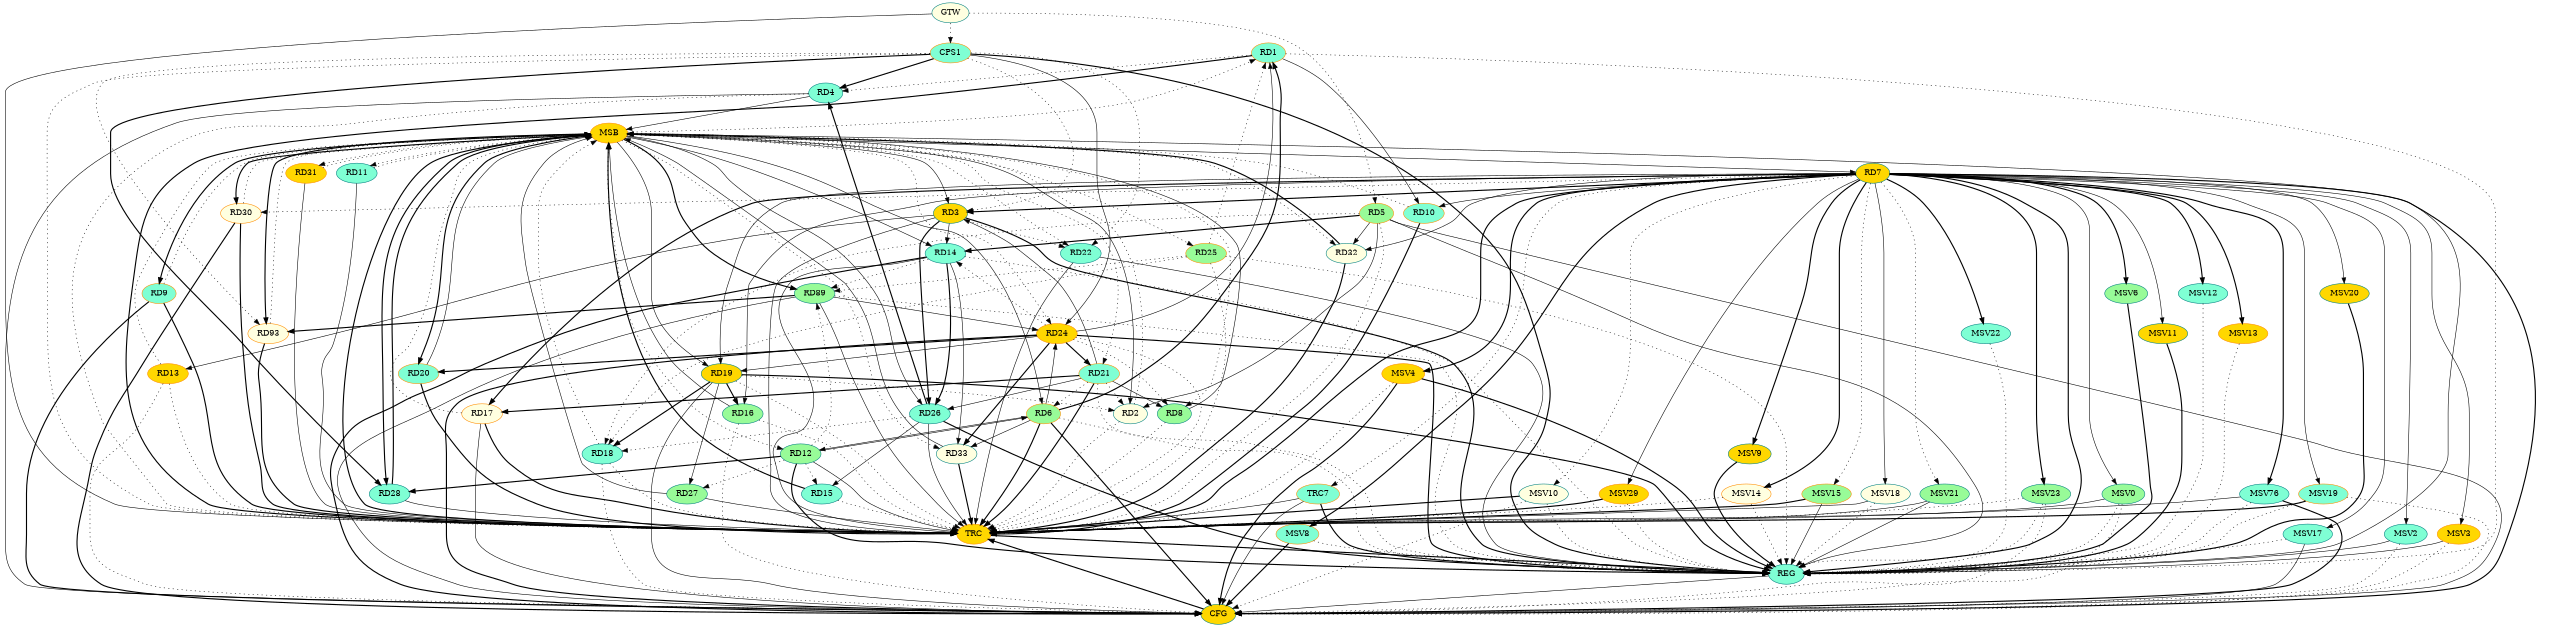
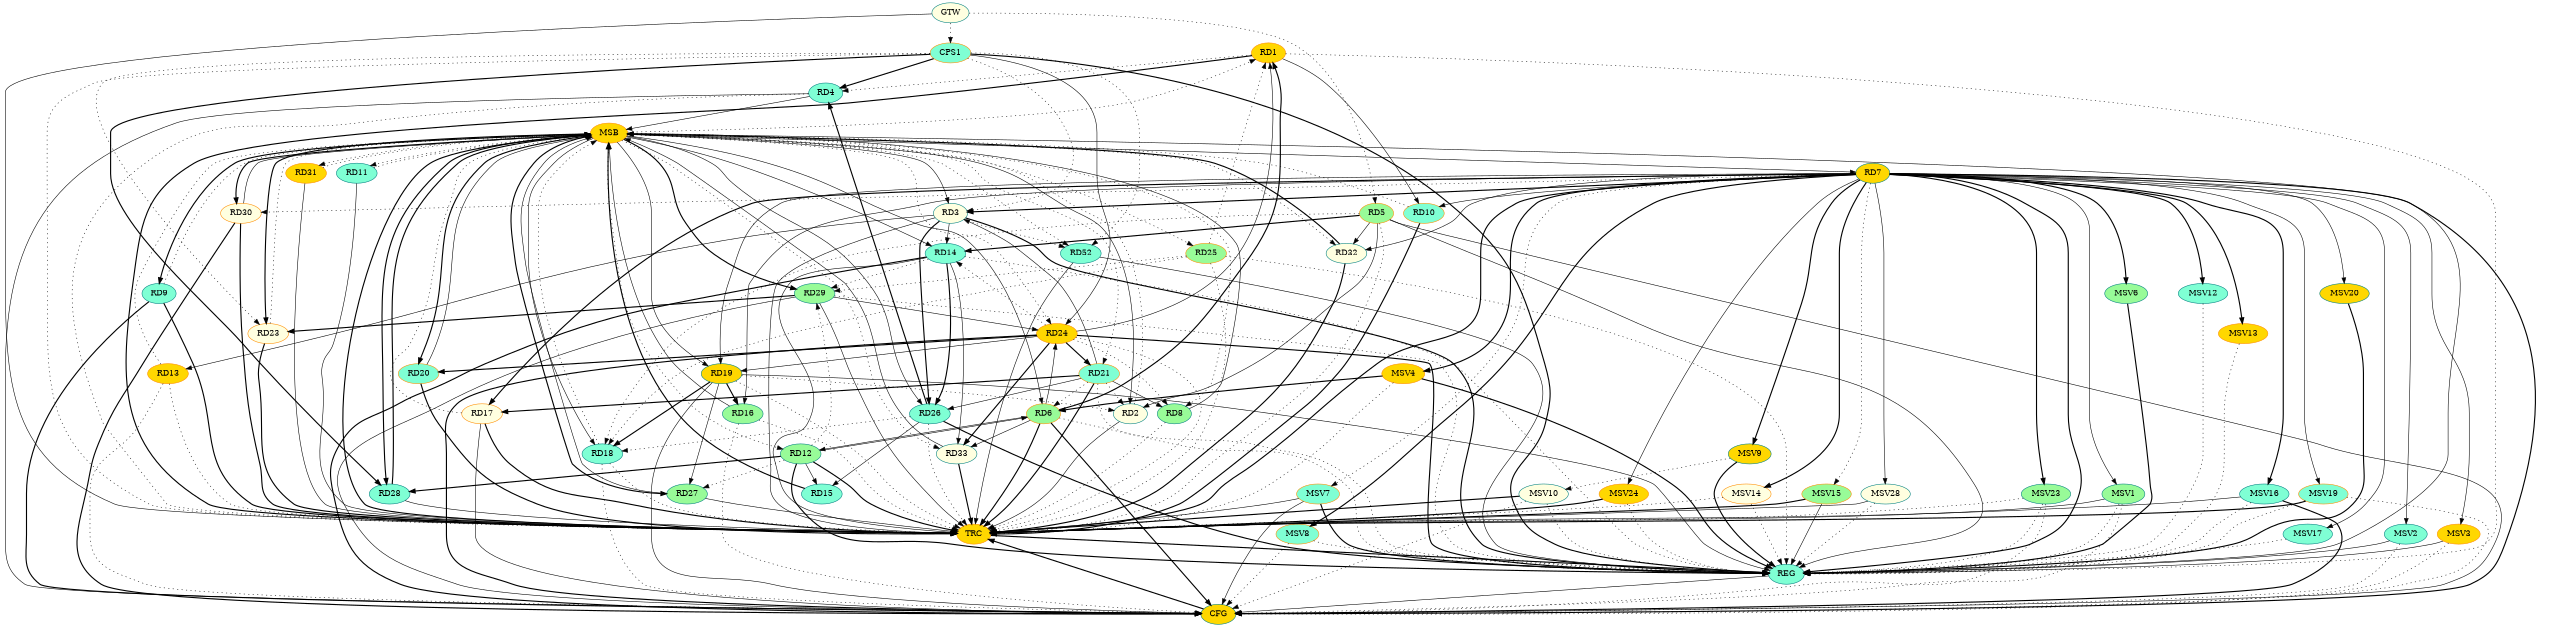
(1268, 53) -> (1268, 53)
(399, 146) -> (399, 146)
(950, 213) -> (950, 213)
(1081, 253) -> (1081, 253)
(1631, 255) -> (1647, 474)
none -> (529, 263)
(159, 294) -> (159, 294)
(815, 294) -> (815, 294)
none -> (531, 328)
(268, 334) -> (268, 334)
(1986, 334) -> none
(2163, 334) -> none
(1246, 410) -> (1246, 410)
(810, 472) -> (810, 472)
(936, 476) -> (936, 476)
(1060, 479) -> (1060, 479)
(1295, 481) -> (1224, 391)
(1318, 494) -> (1318, 494)
(1624, 494) -> (1624, 494)
(1886, 494) -> (1886, 494)
(1945, 494) -> none
(2123, 494) -> (2123, 494)
(2264, 494) -> (2264, 494)
(877, 507) -> (877, 507)
(878, 512) -> none
(1260, 572) -> (1260, 572)
(1784, 609) -> none
